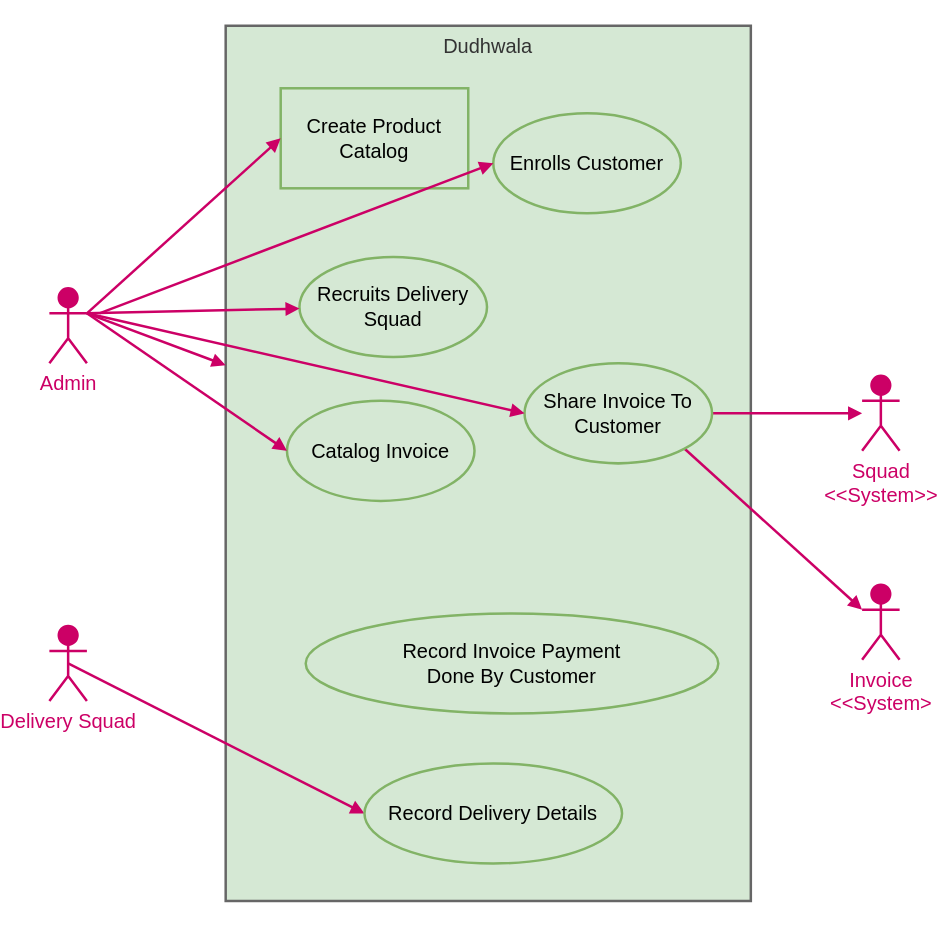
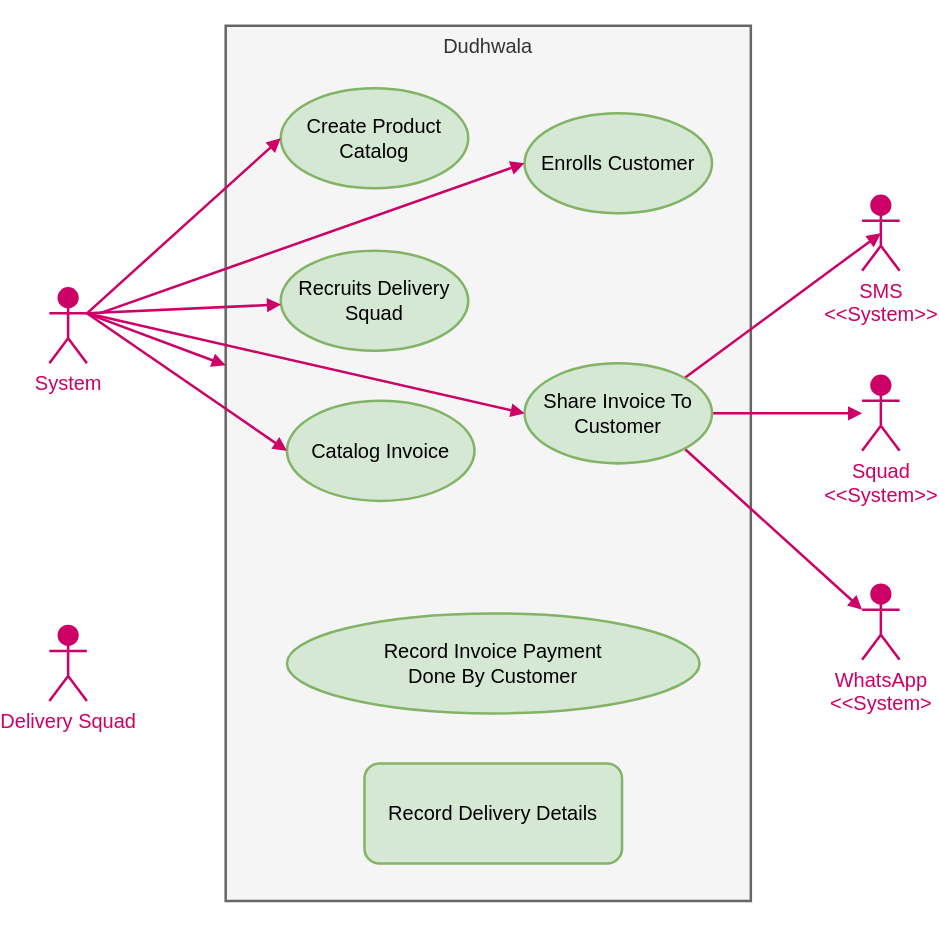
(374, 138) -> (374, 138)
(587, 163) -> (618, 163)
none -> (881, 233)
(393, 307) -> (374, 301)
none -> (777, 309)
(69, 384) -> (69, 384)
(488, 463) -> (488, 463)
(512, 663) -> (493, 663)
(881, 692) -> (881, 692)
(212, 736) -> none
(493, 813) -> (493, 813)
